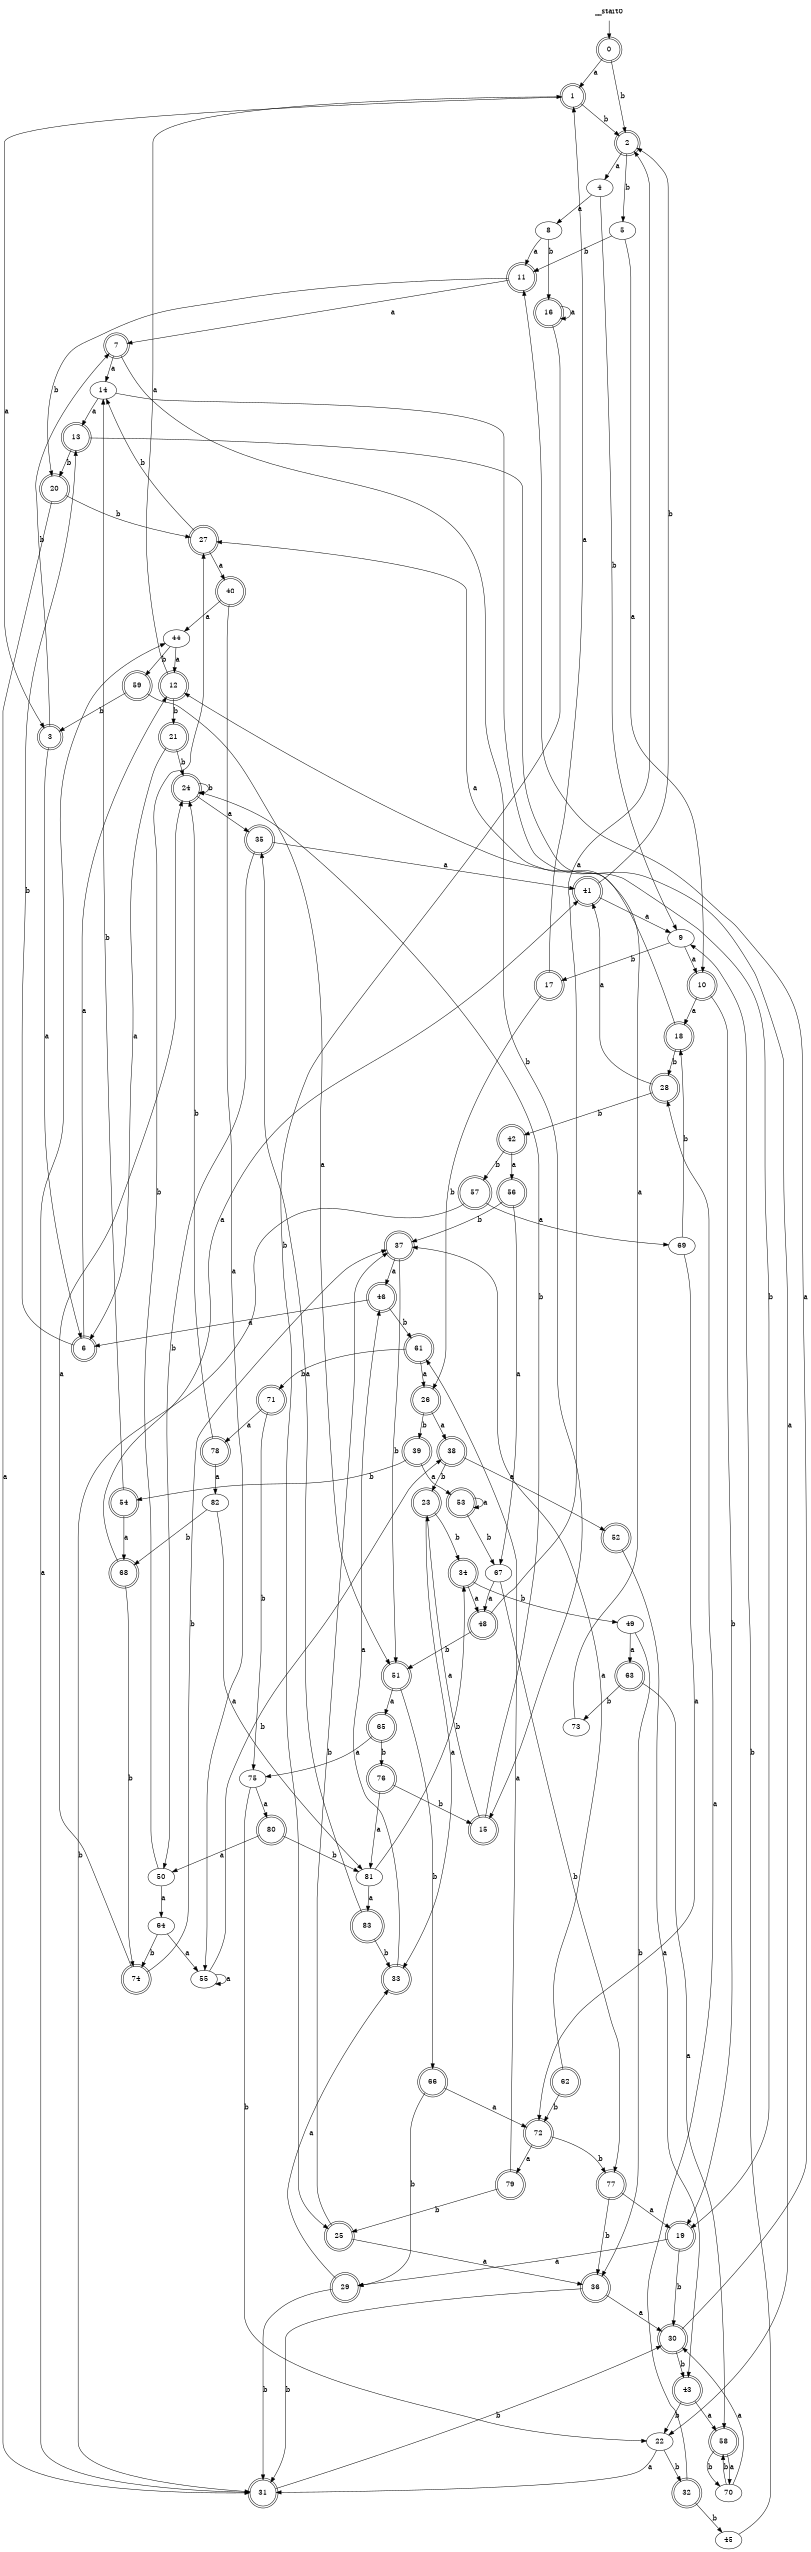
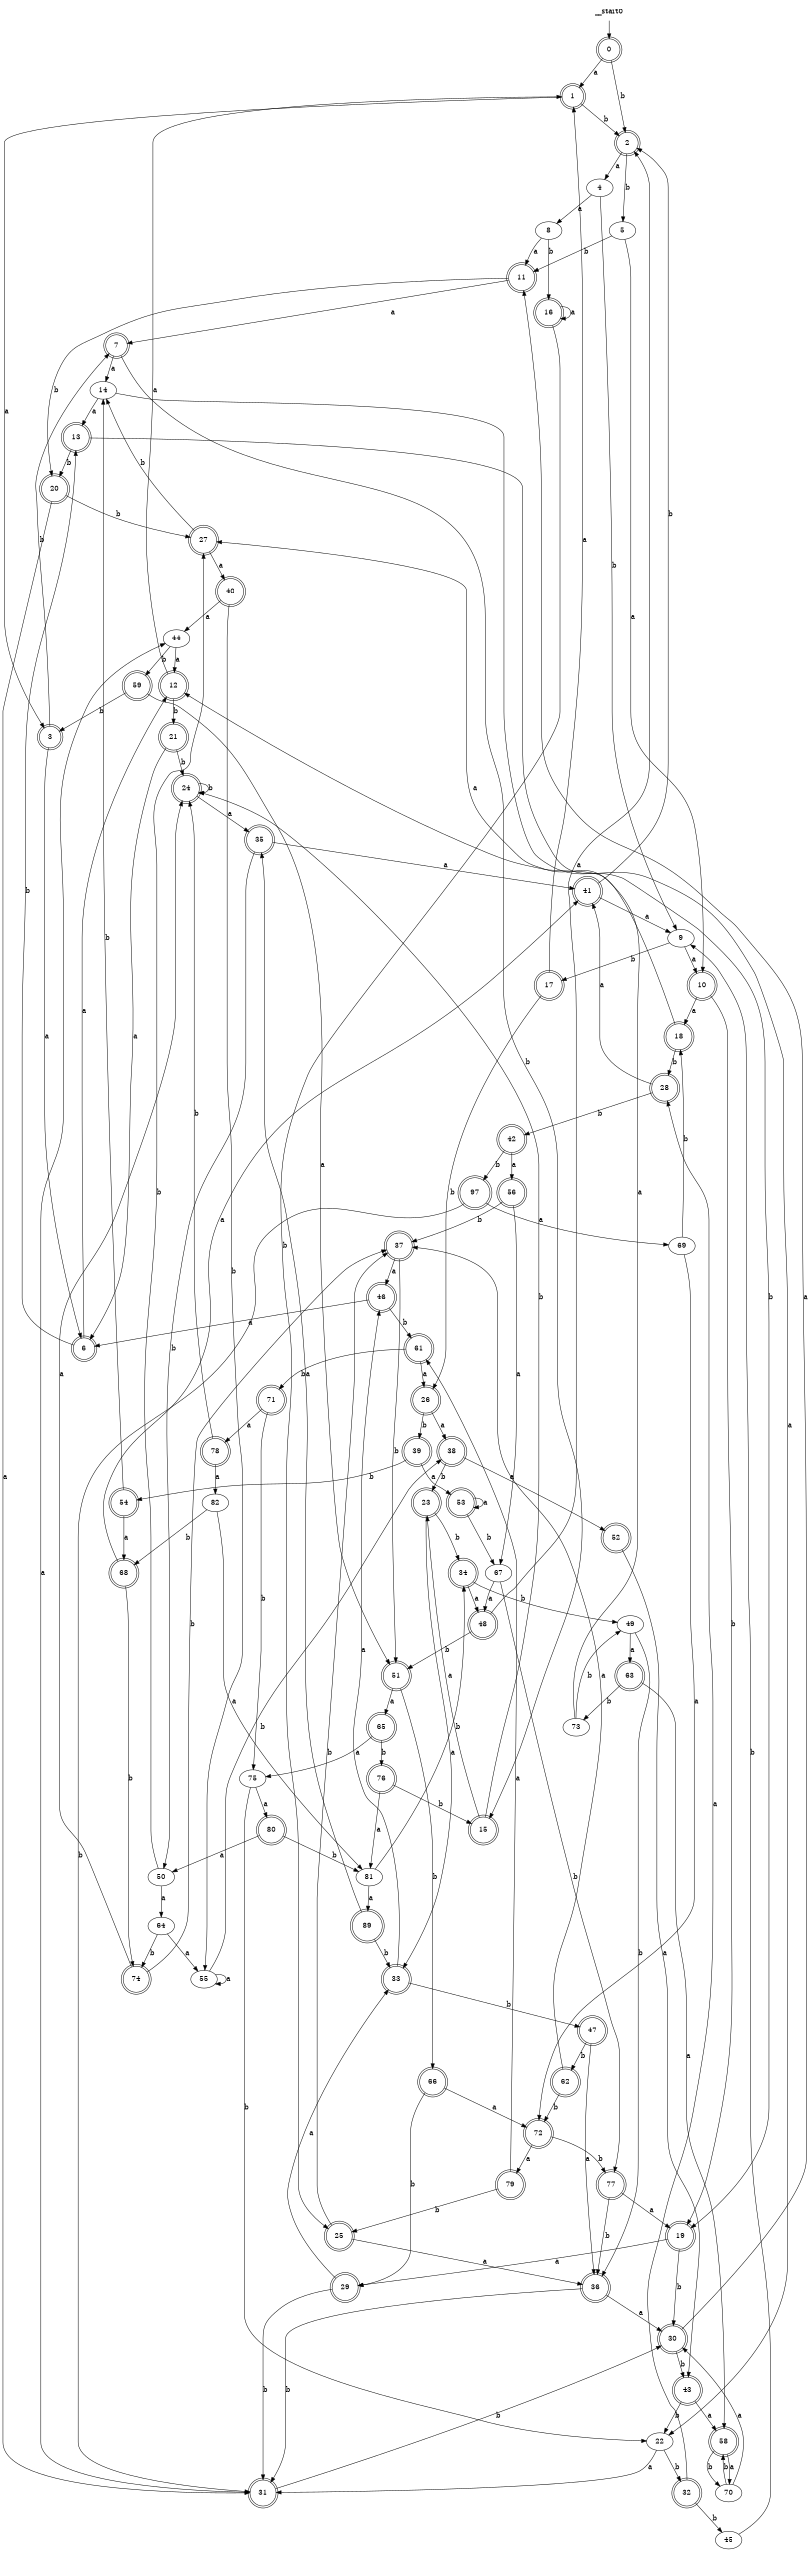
(475, 1193) -> (475, 1193)
(234, 1272) -> (234, 1272)
none -> (584, 1670)
(367, 1926) -> (367, 1926)
none -> (592, 2031)
